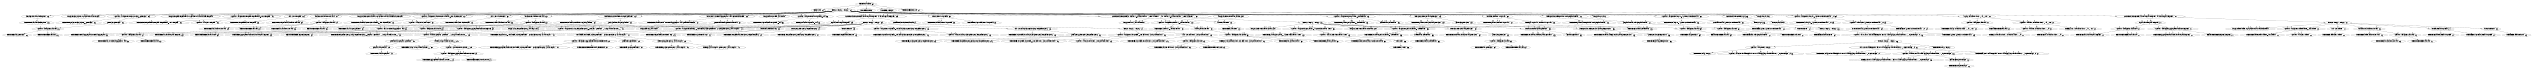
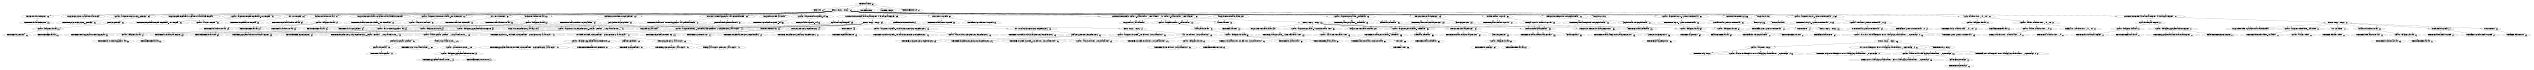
(1169, 29) -> none
